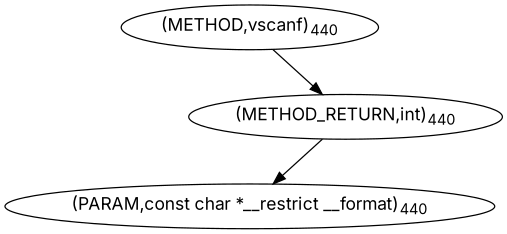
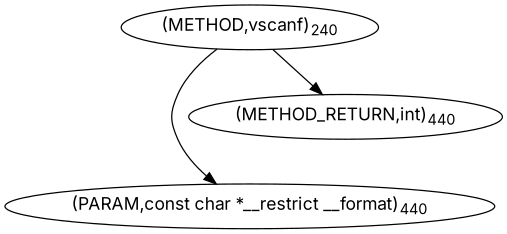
(324, 25) -> (324, 25)
(302, 157) -> (172, 110)
